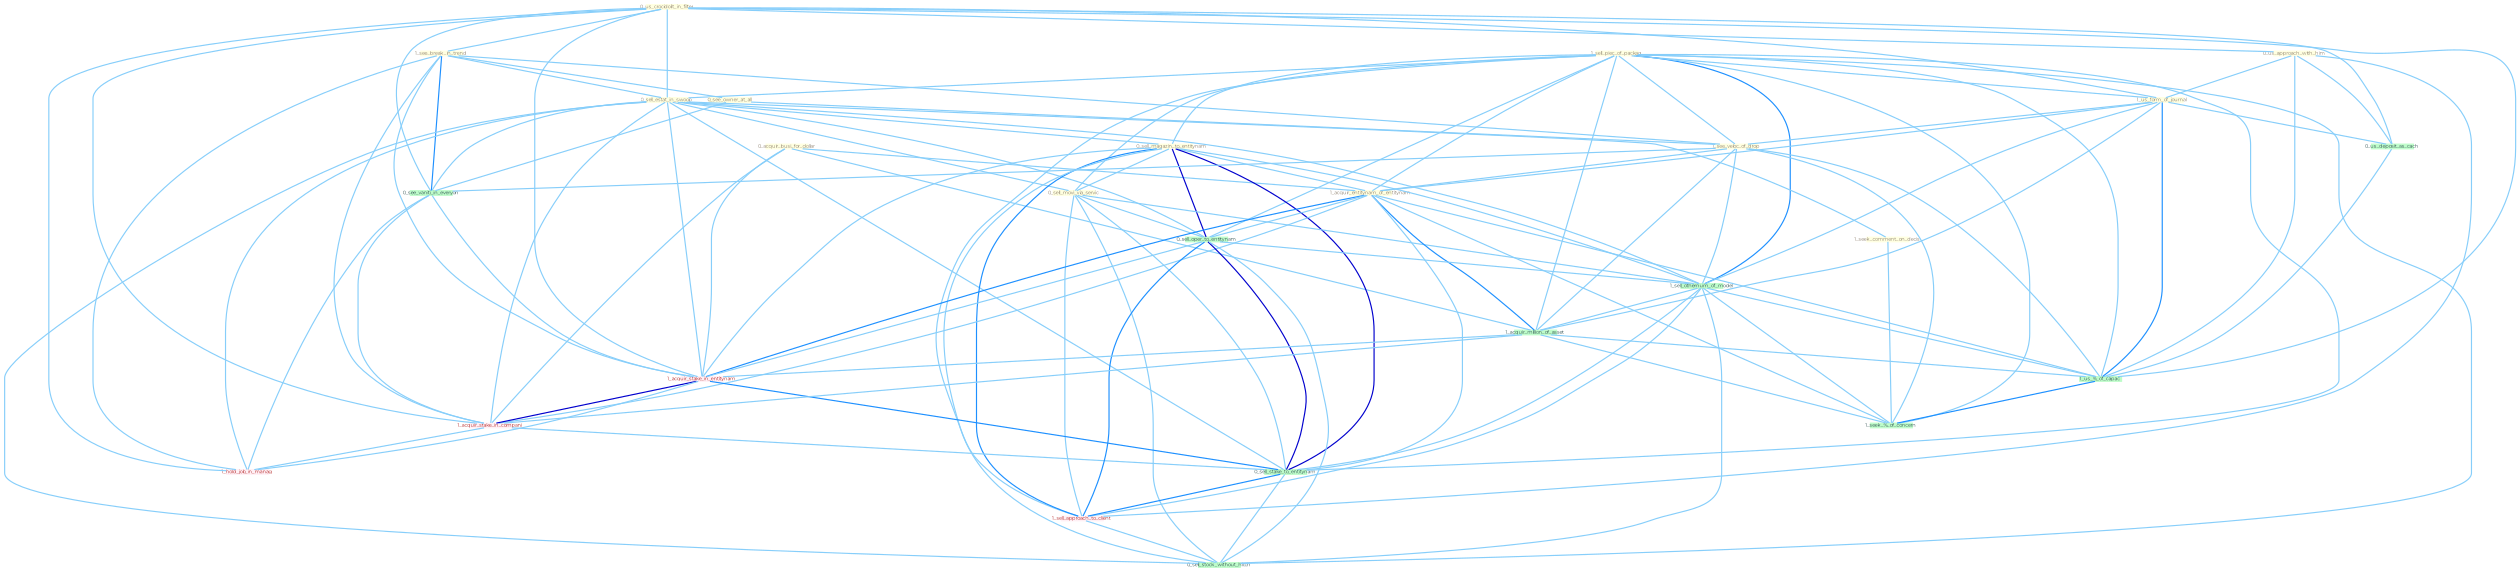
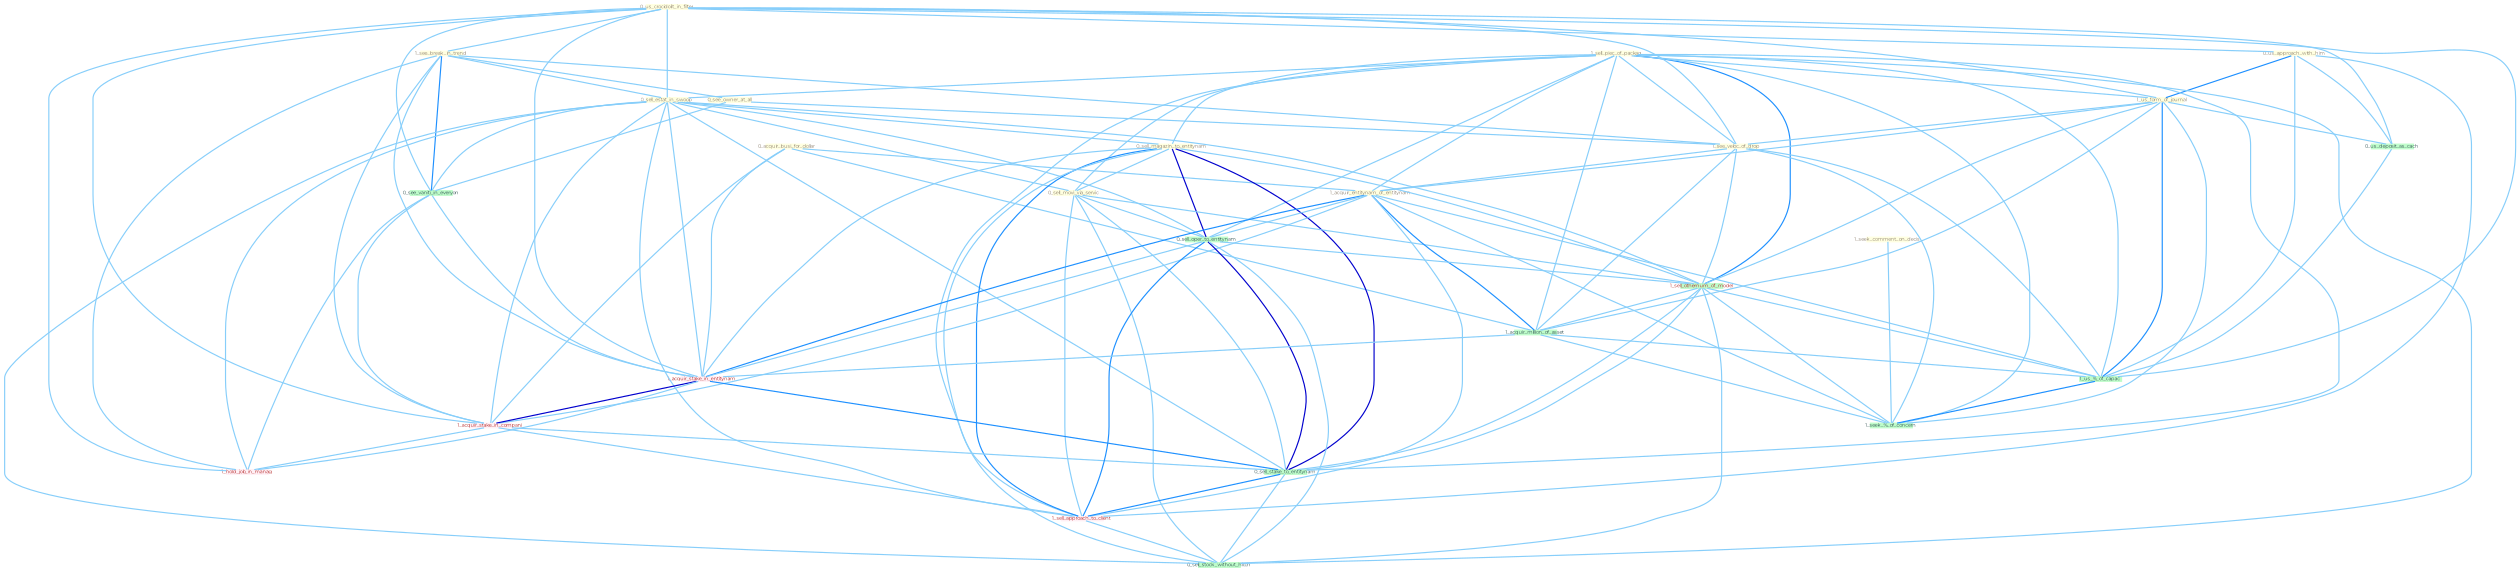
(2229, 77) -> (2229, 77)
(1296, 127) -> (708, 423)
(1147, 168) -> (1234, 16)
(1295, 175) -> none
(1702, 286) -> (1702, 286)
none -> (2192, 322)
(1013, 379) -> (787, 472)
